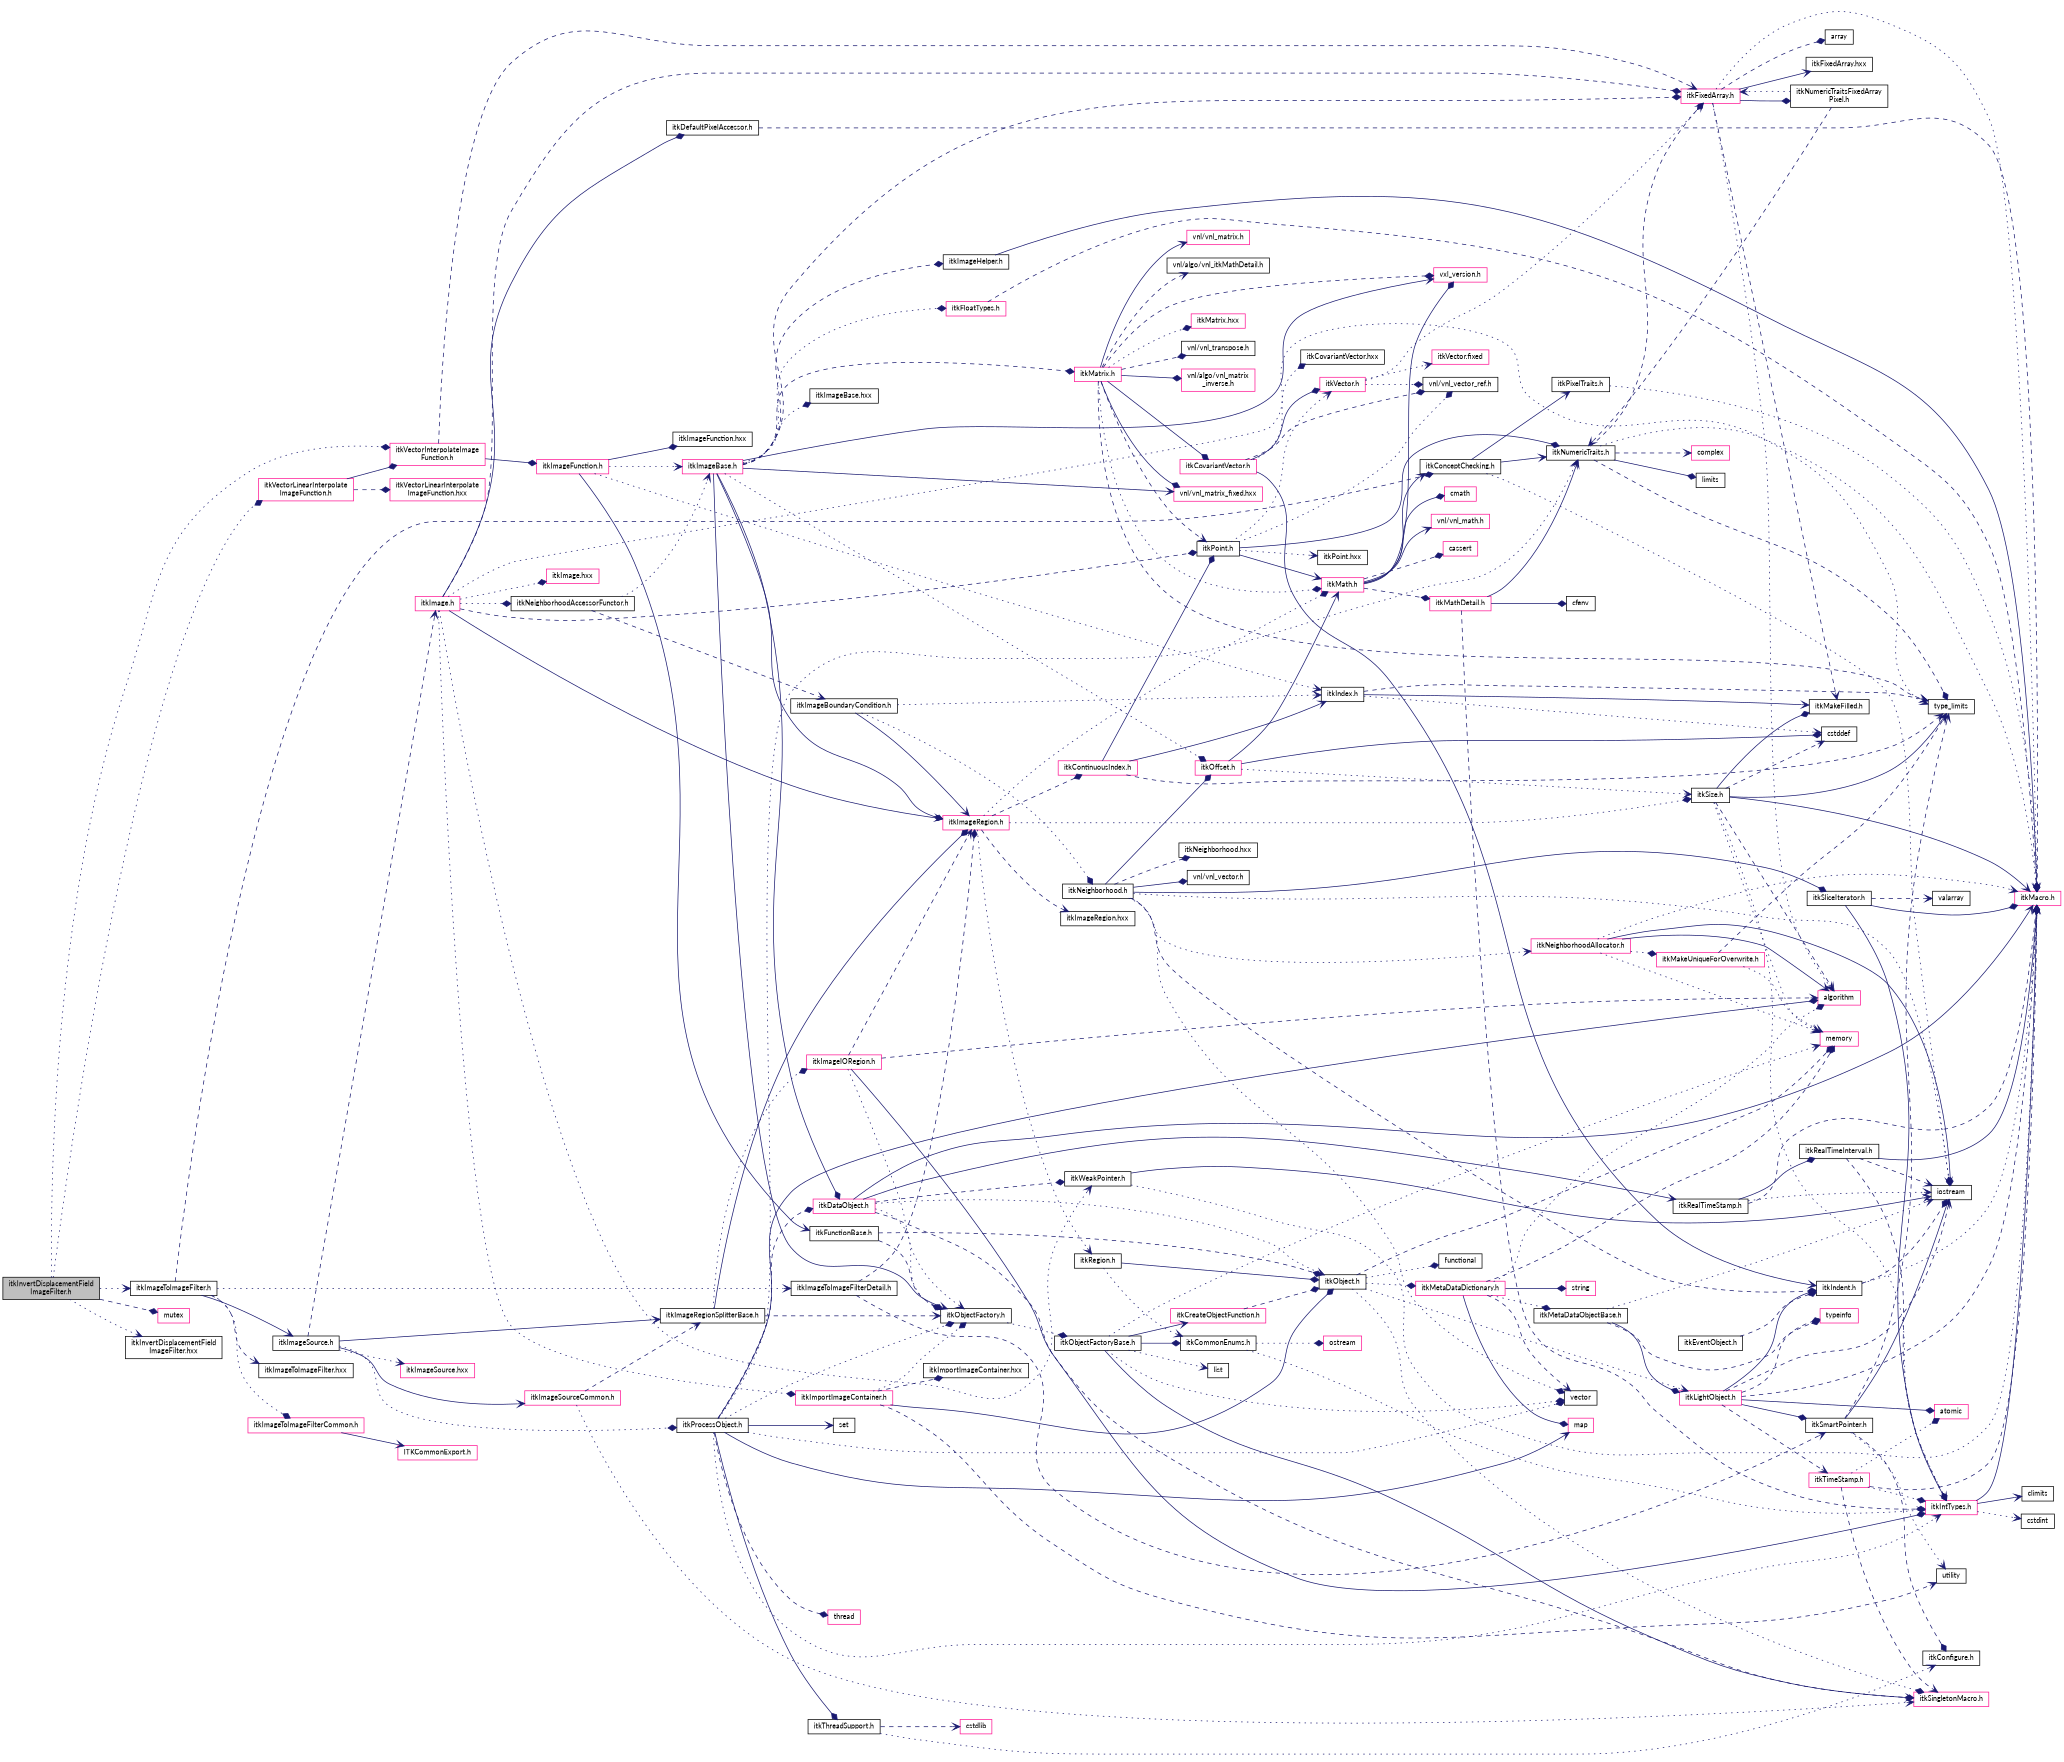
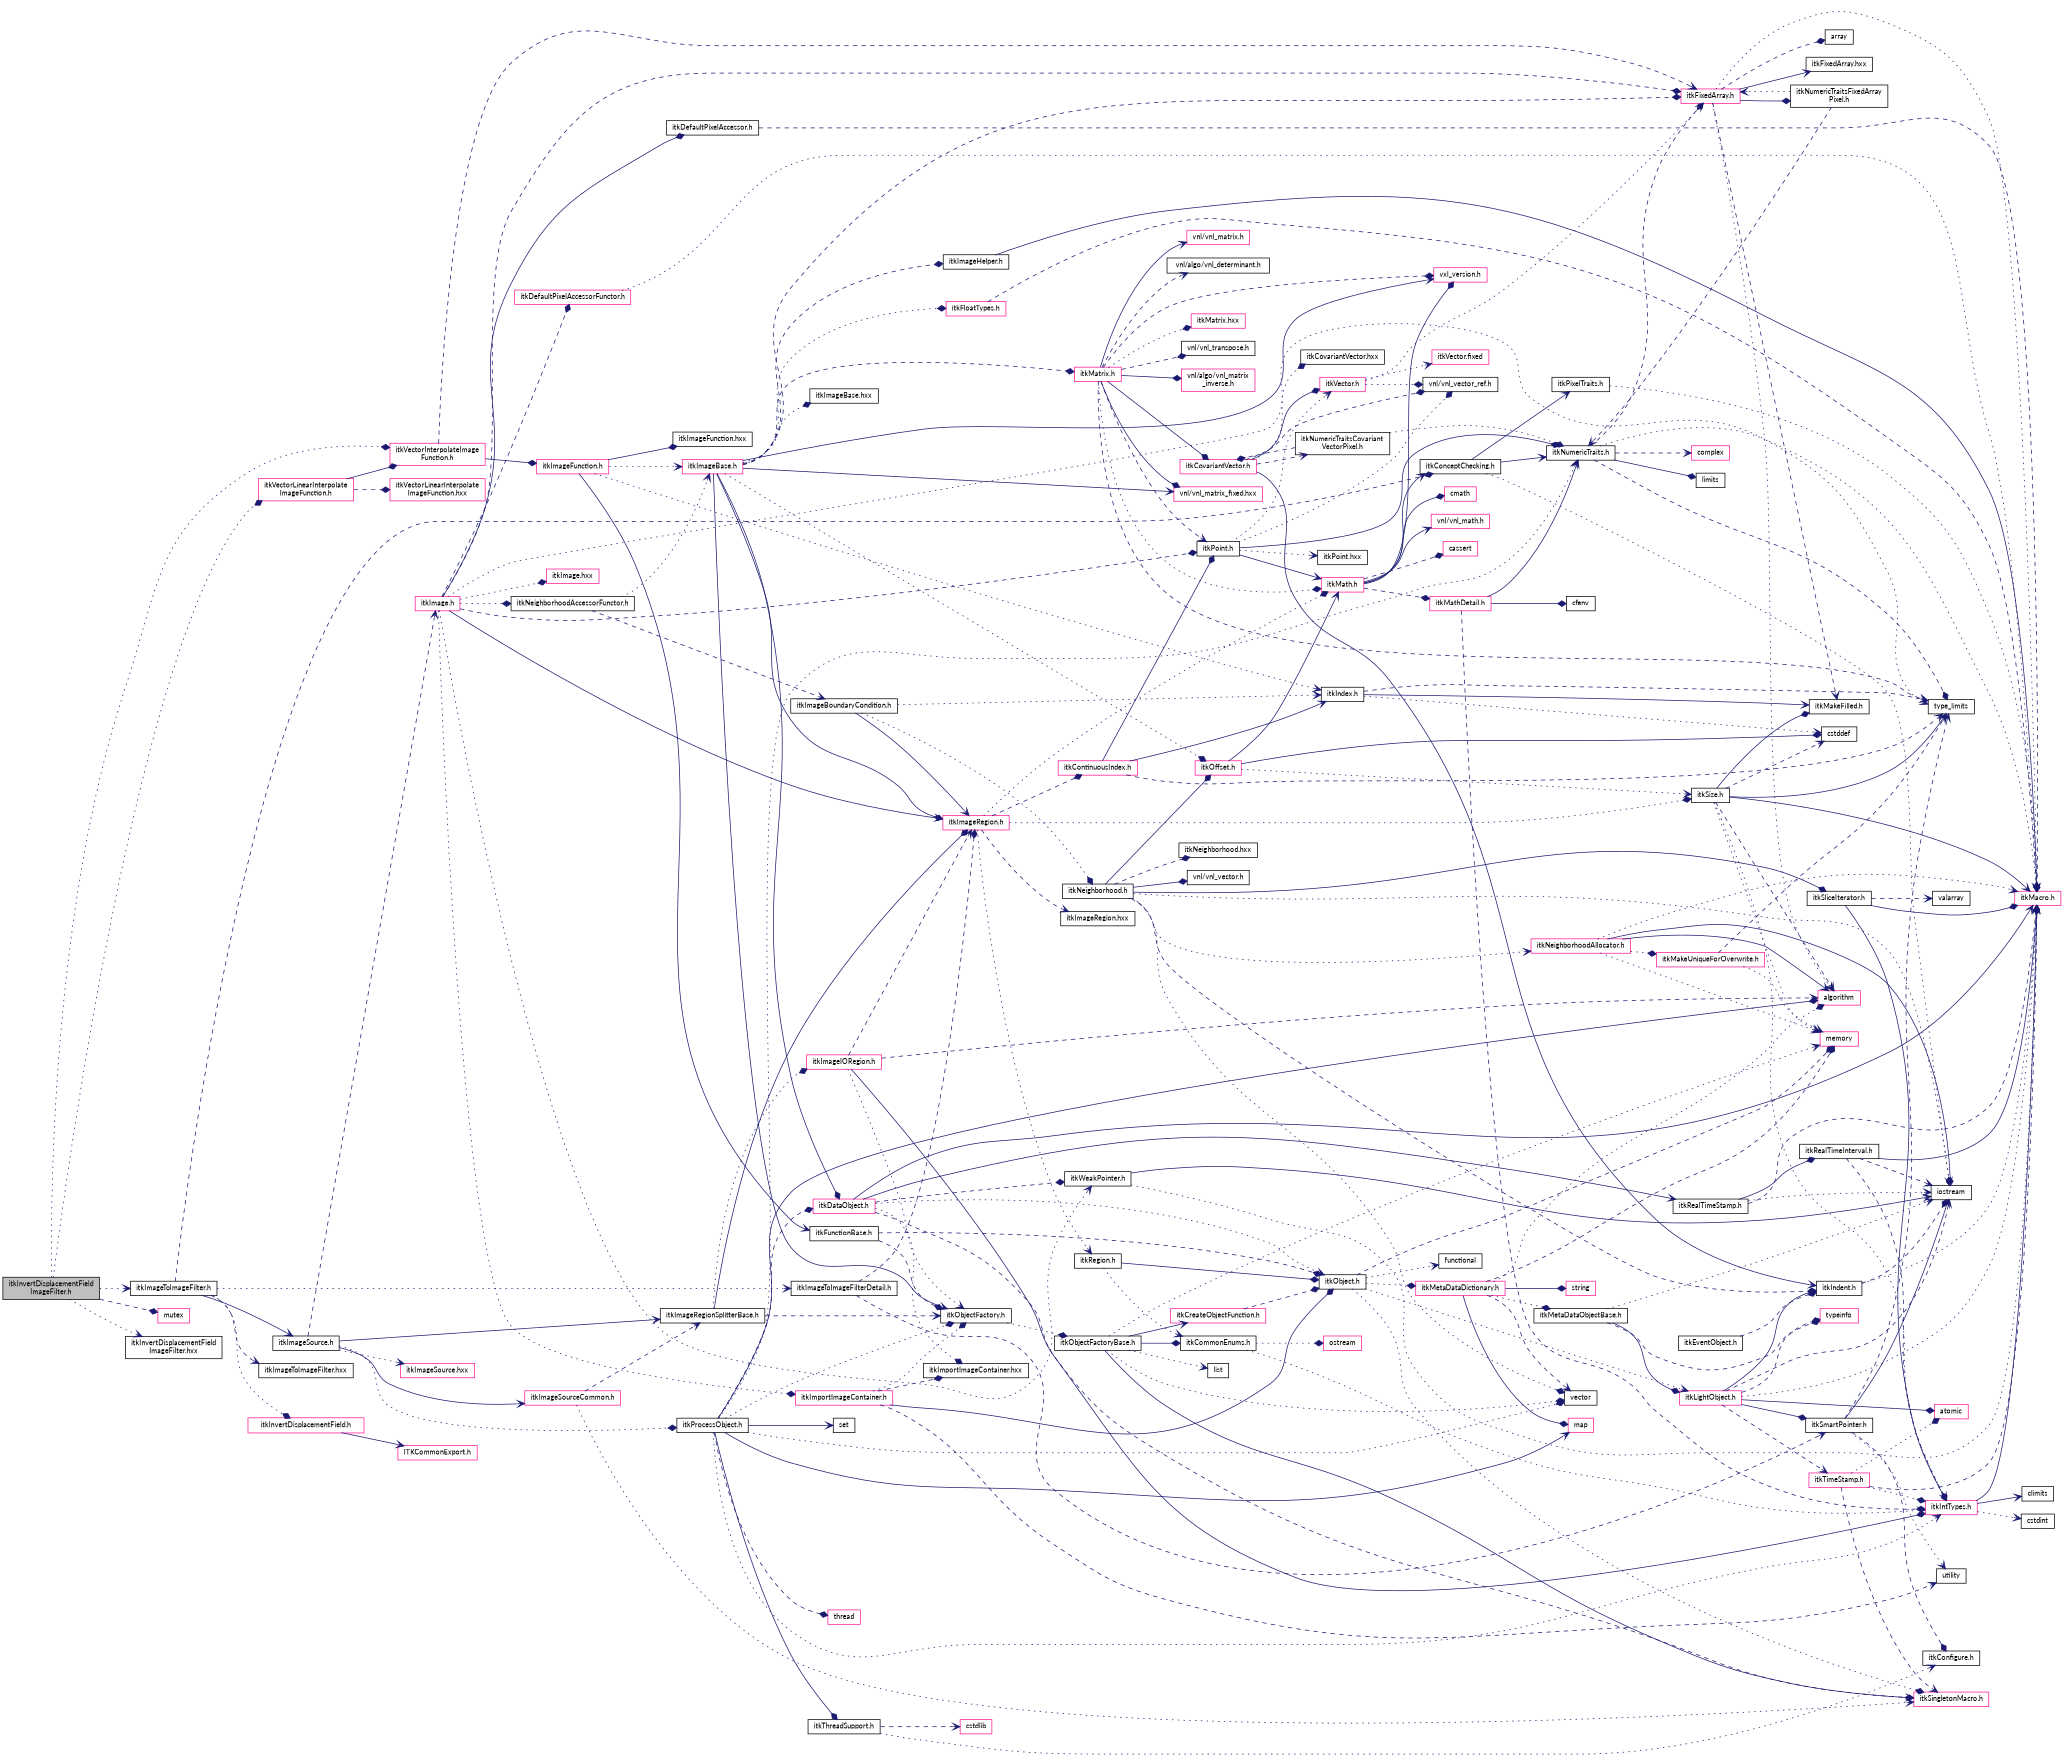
(1218, 266) -> (1218, 266)
none -> (573, 297)
none -> (1343, 444)
(2000, 1237) -> (2000, 1237)
(911, 1259) -> (914, 1269)
(1406, 1271) -> (1406, 1271)
(306, 1425) -> (306, 1425)
